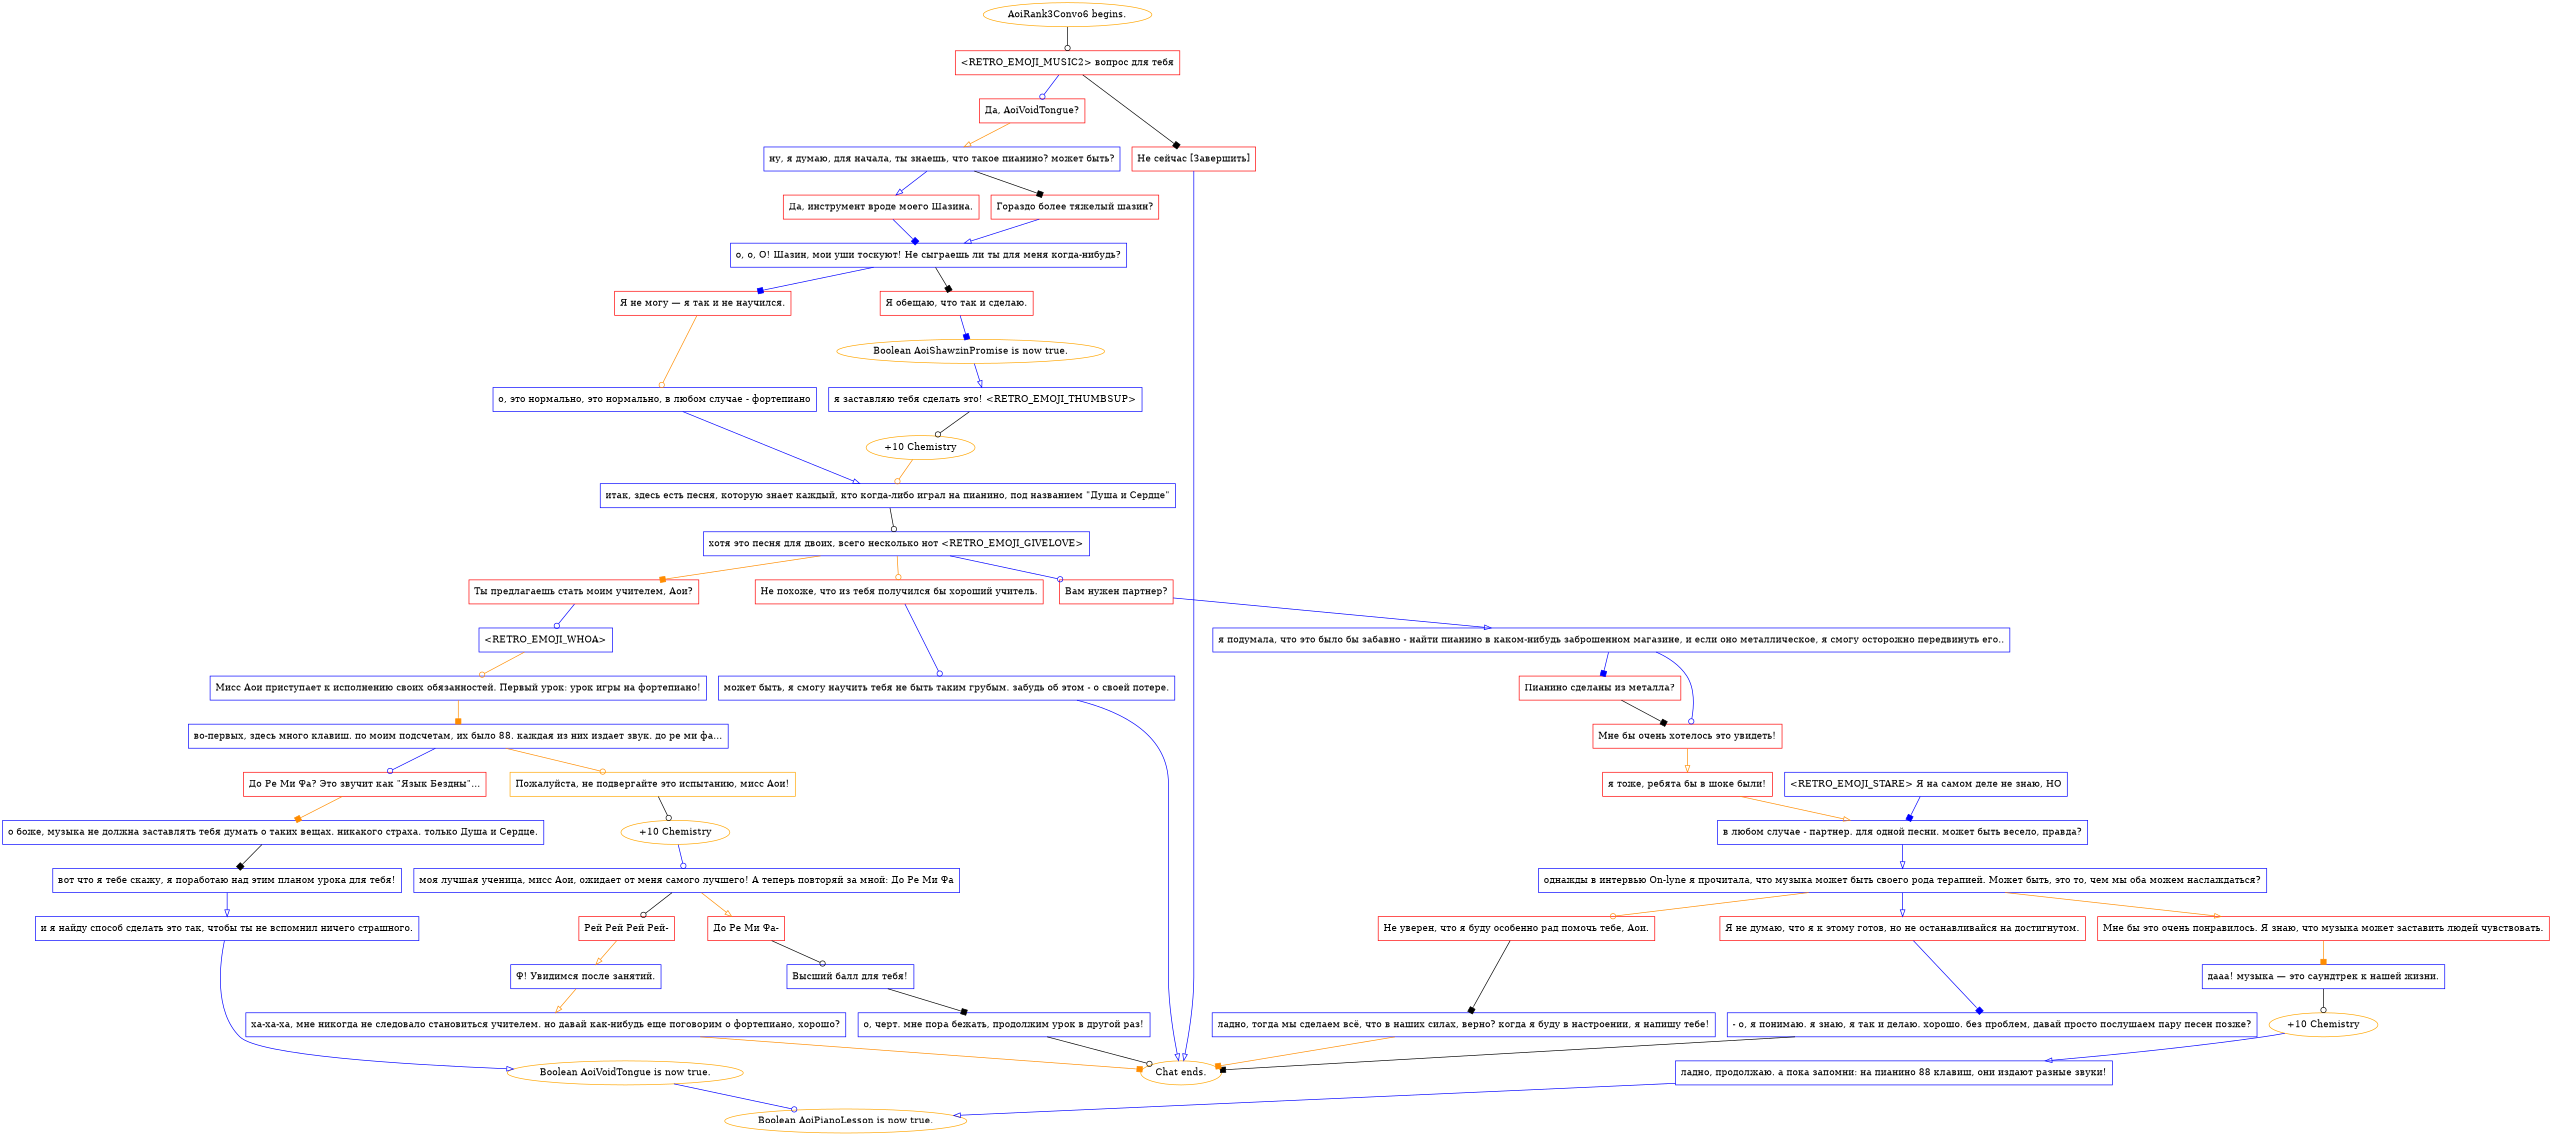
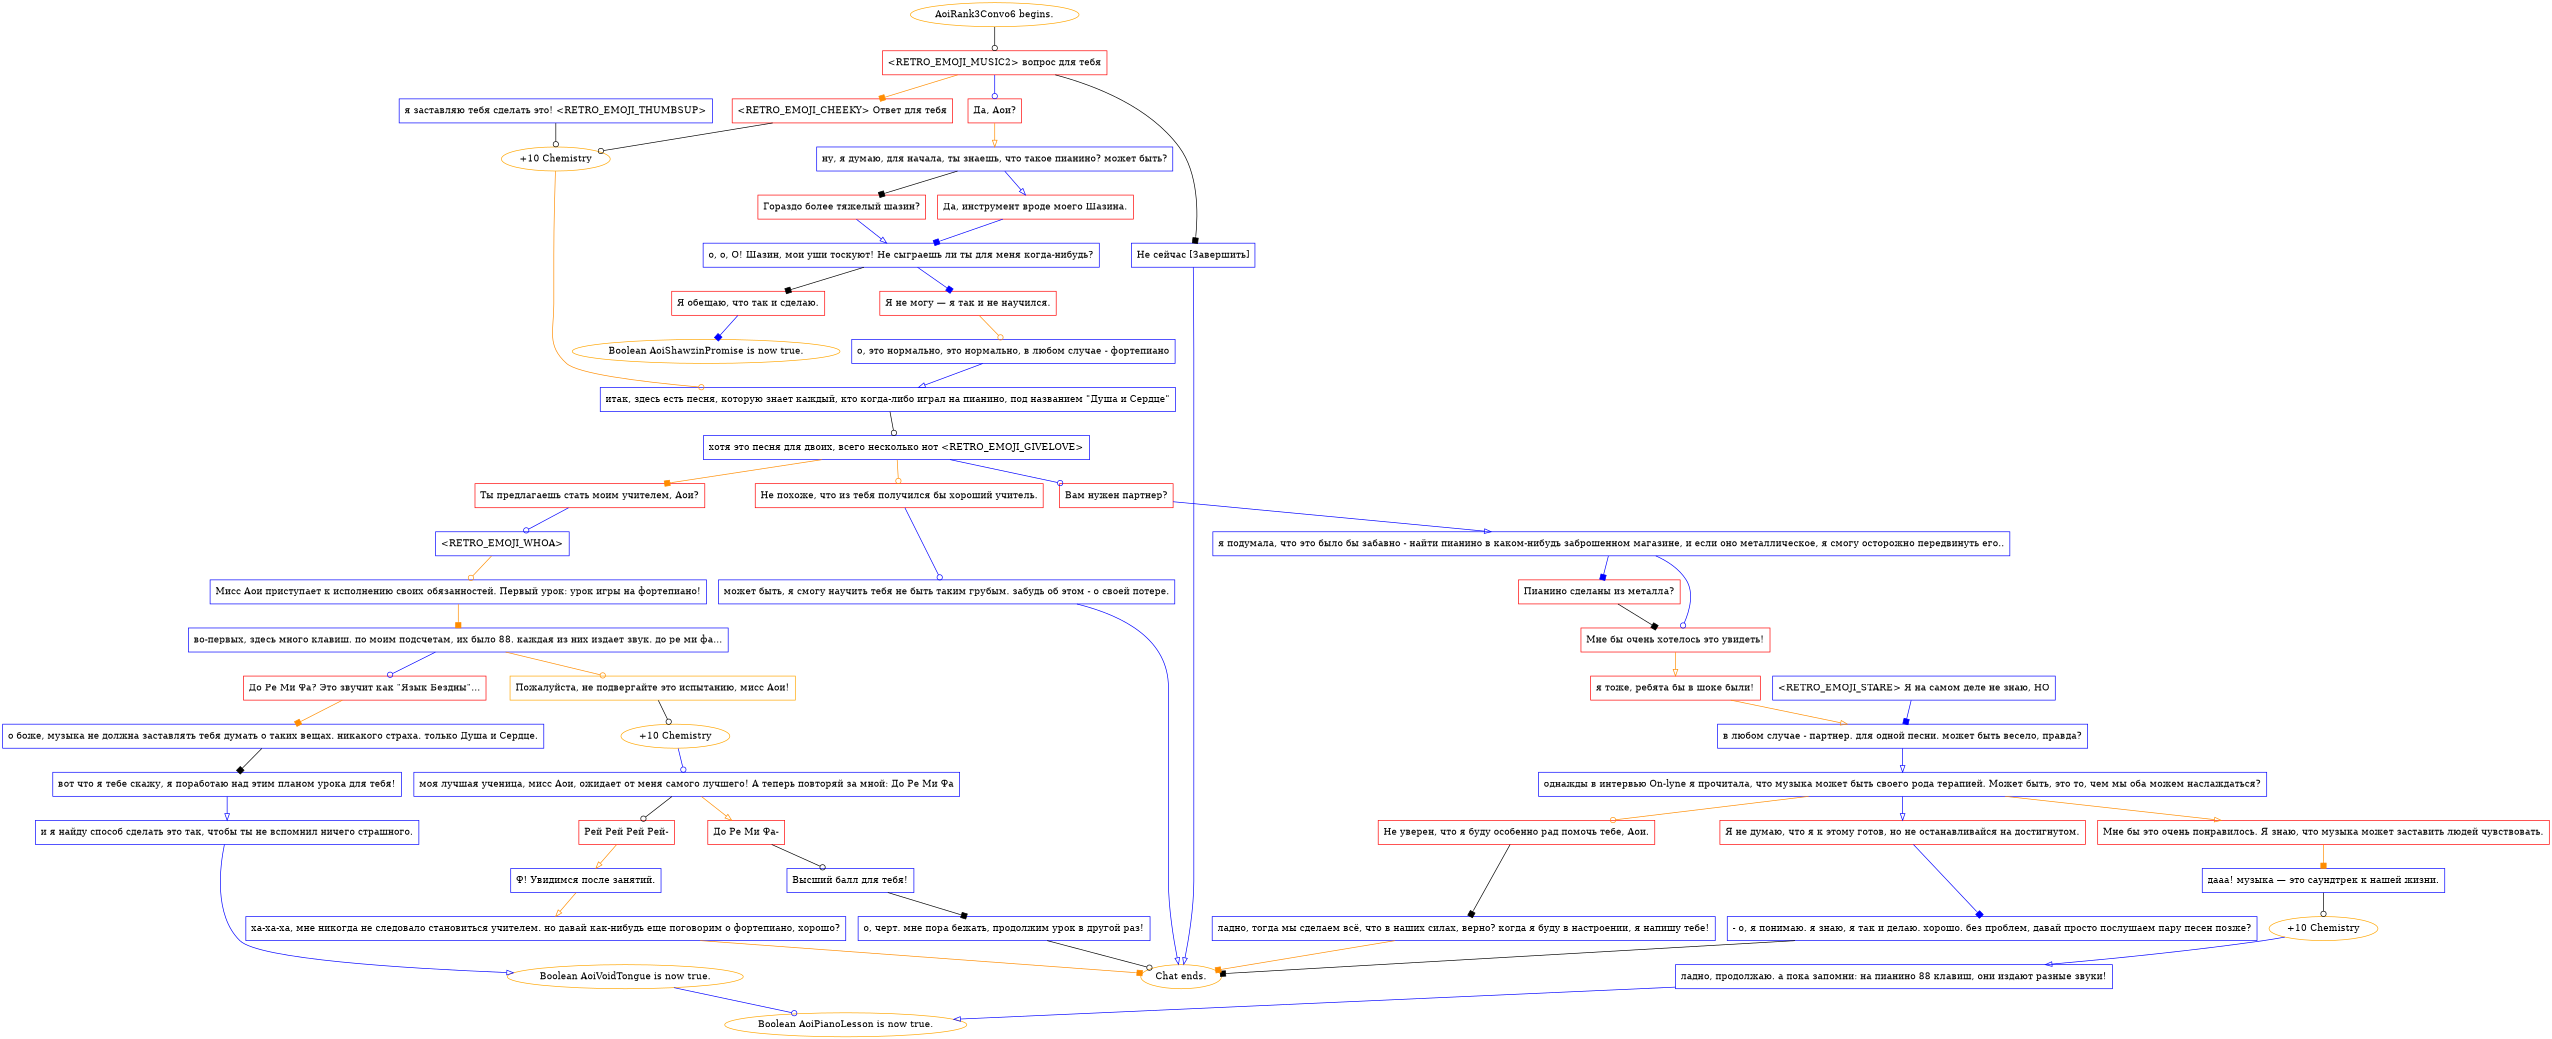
none -> (842, 111)
(1032, 111) -> (995, 111)
(1194, 159) -> (1193, 255)
(977, 372) -> none
